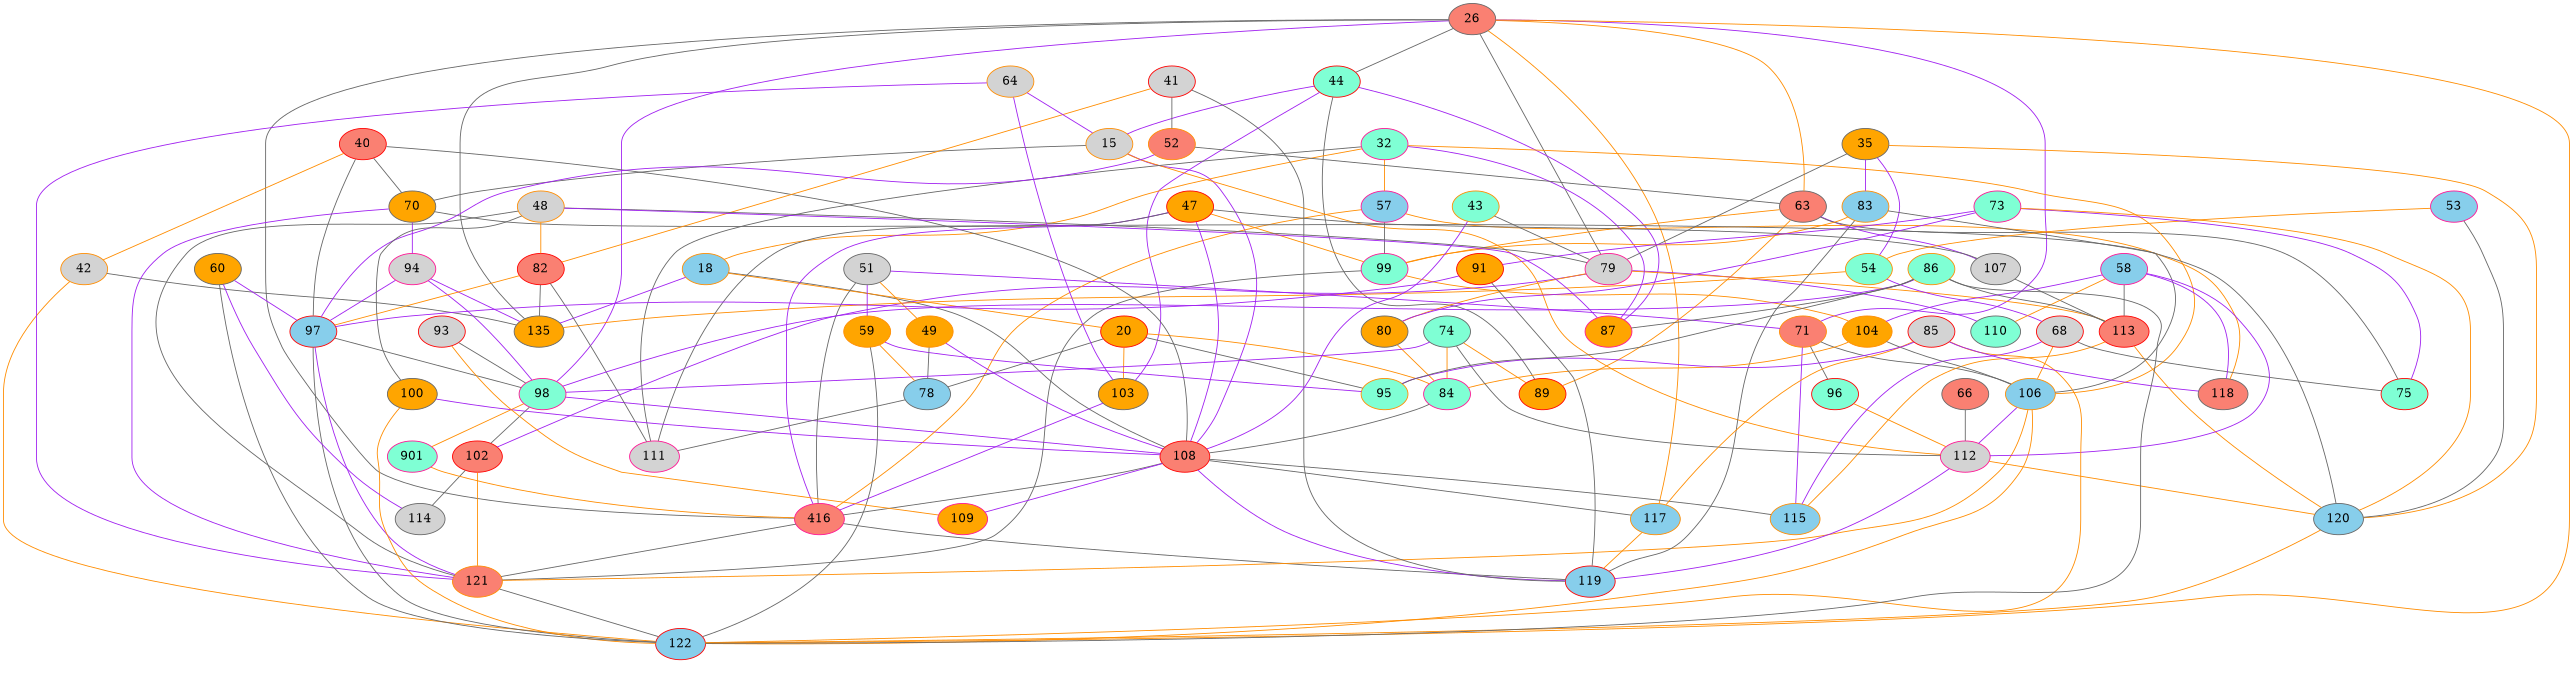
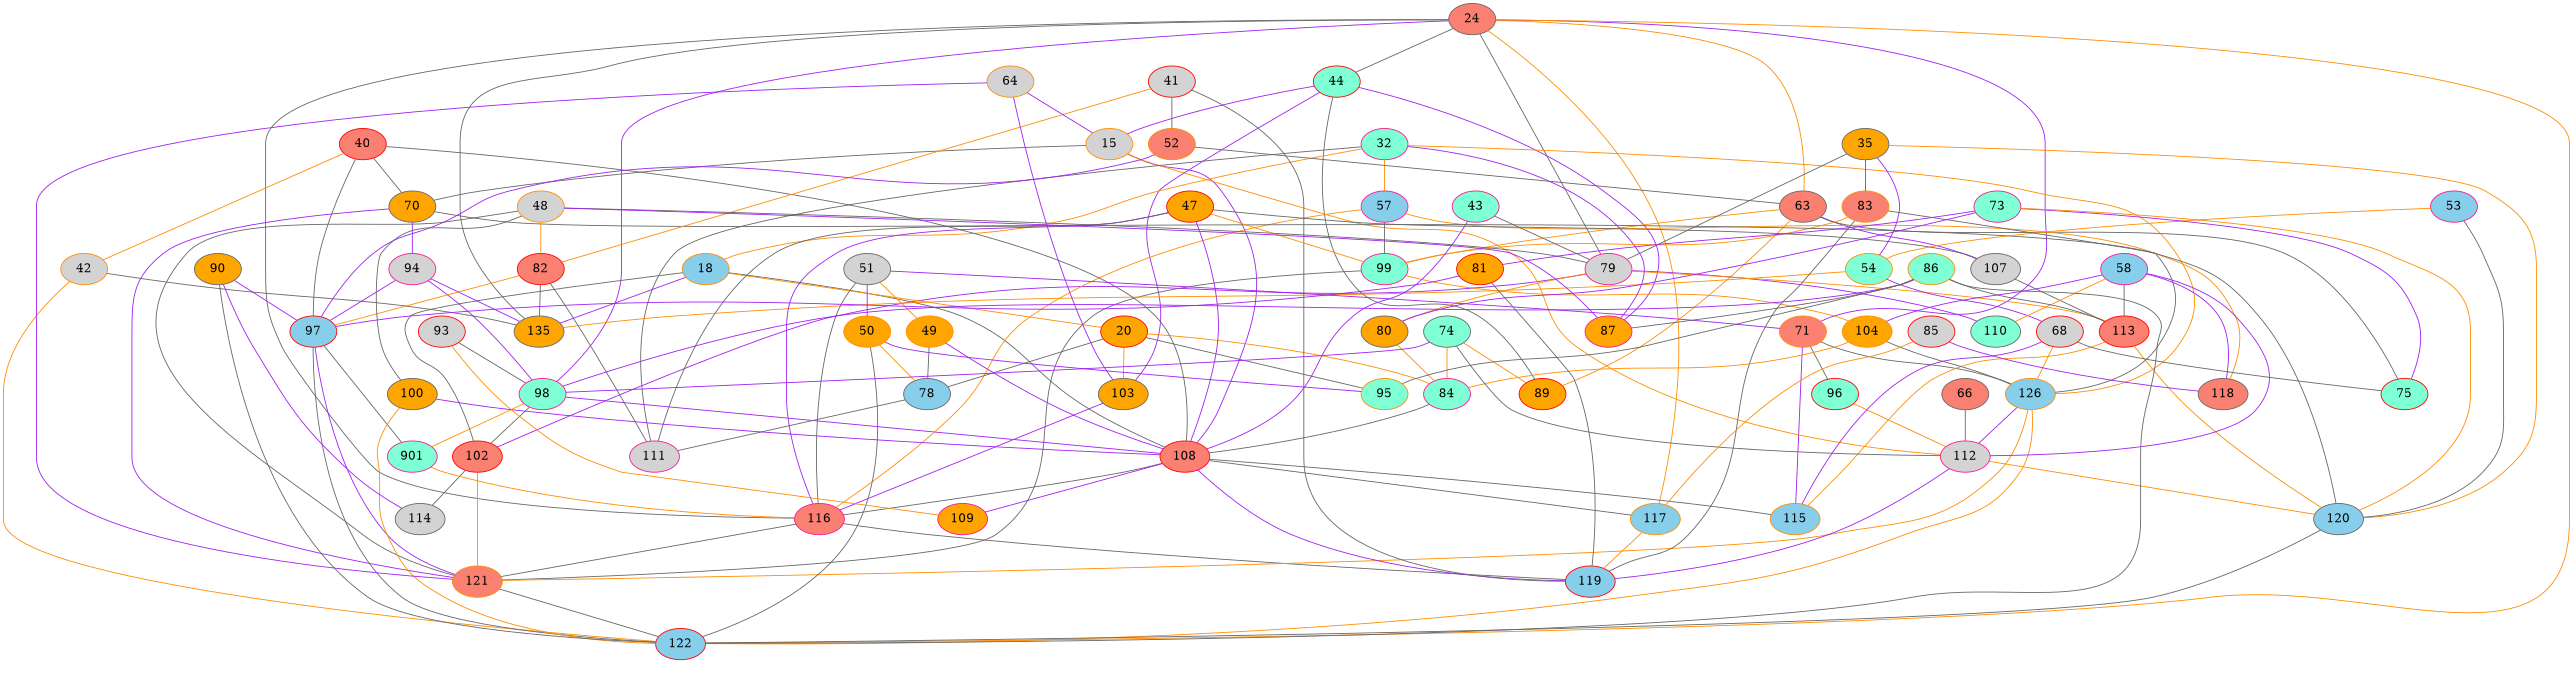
(1472, 19) -> (1472, 19)
(1476, 207) -> (1476, 207)
(1865, 207) -> (1865, 207)
(218, 269) -> (218, 269)
(1480, 269) -> (1480, 269)
none -> (493, 298)
(867, 332) -> (867, 332)
(428, 363) -> (363, 394)
(1658, 363) -> none
(2030, 394) -> (2030, 394)
(819, 519) -> (819, 519)
(1556, 612) -> none
(1520, 629) -> (1520, 629)
